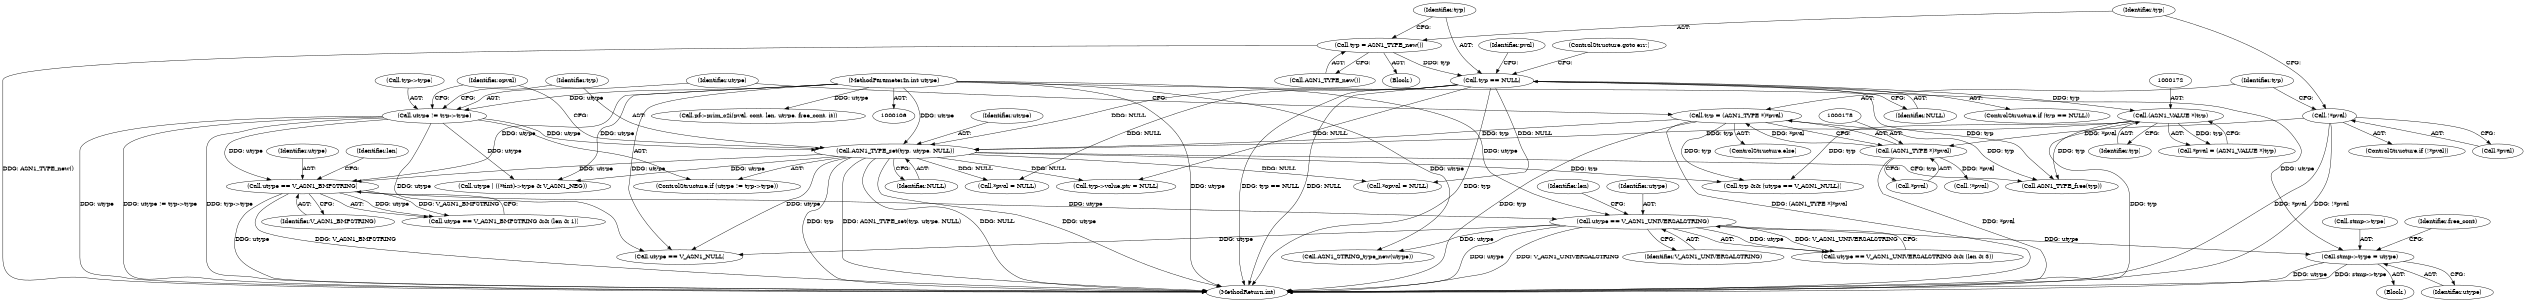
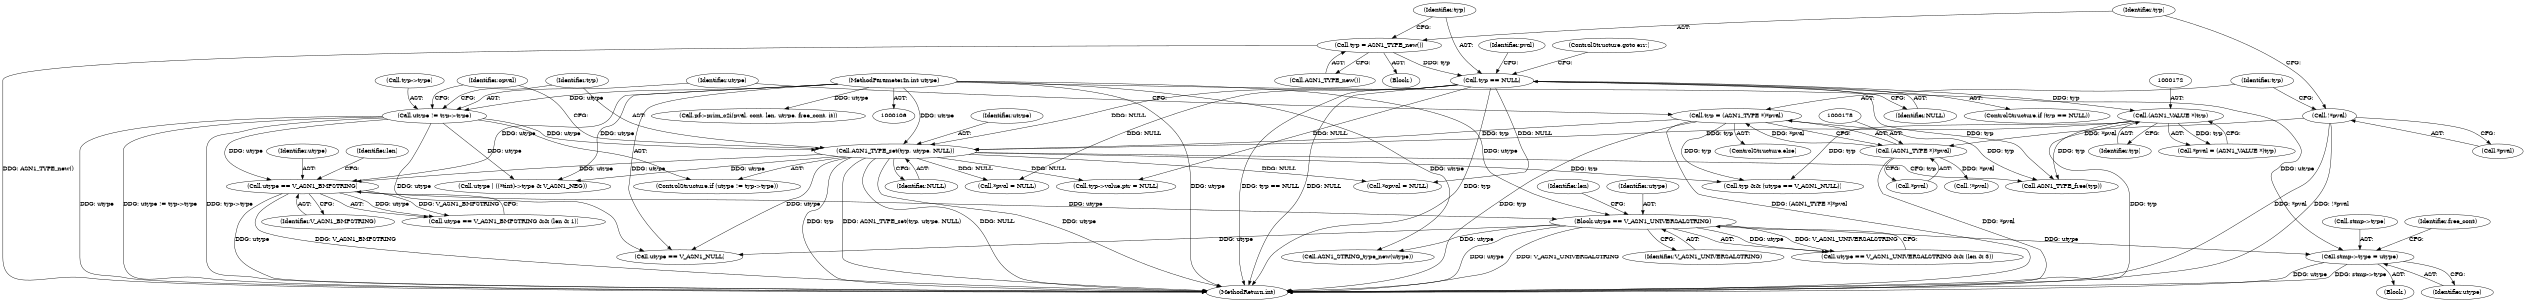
(2407, 151) -> none
(1643, 222) -> (1643, 222)
